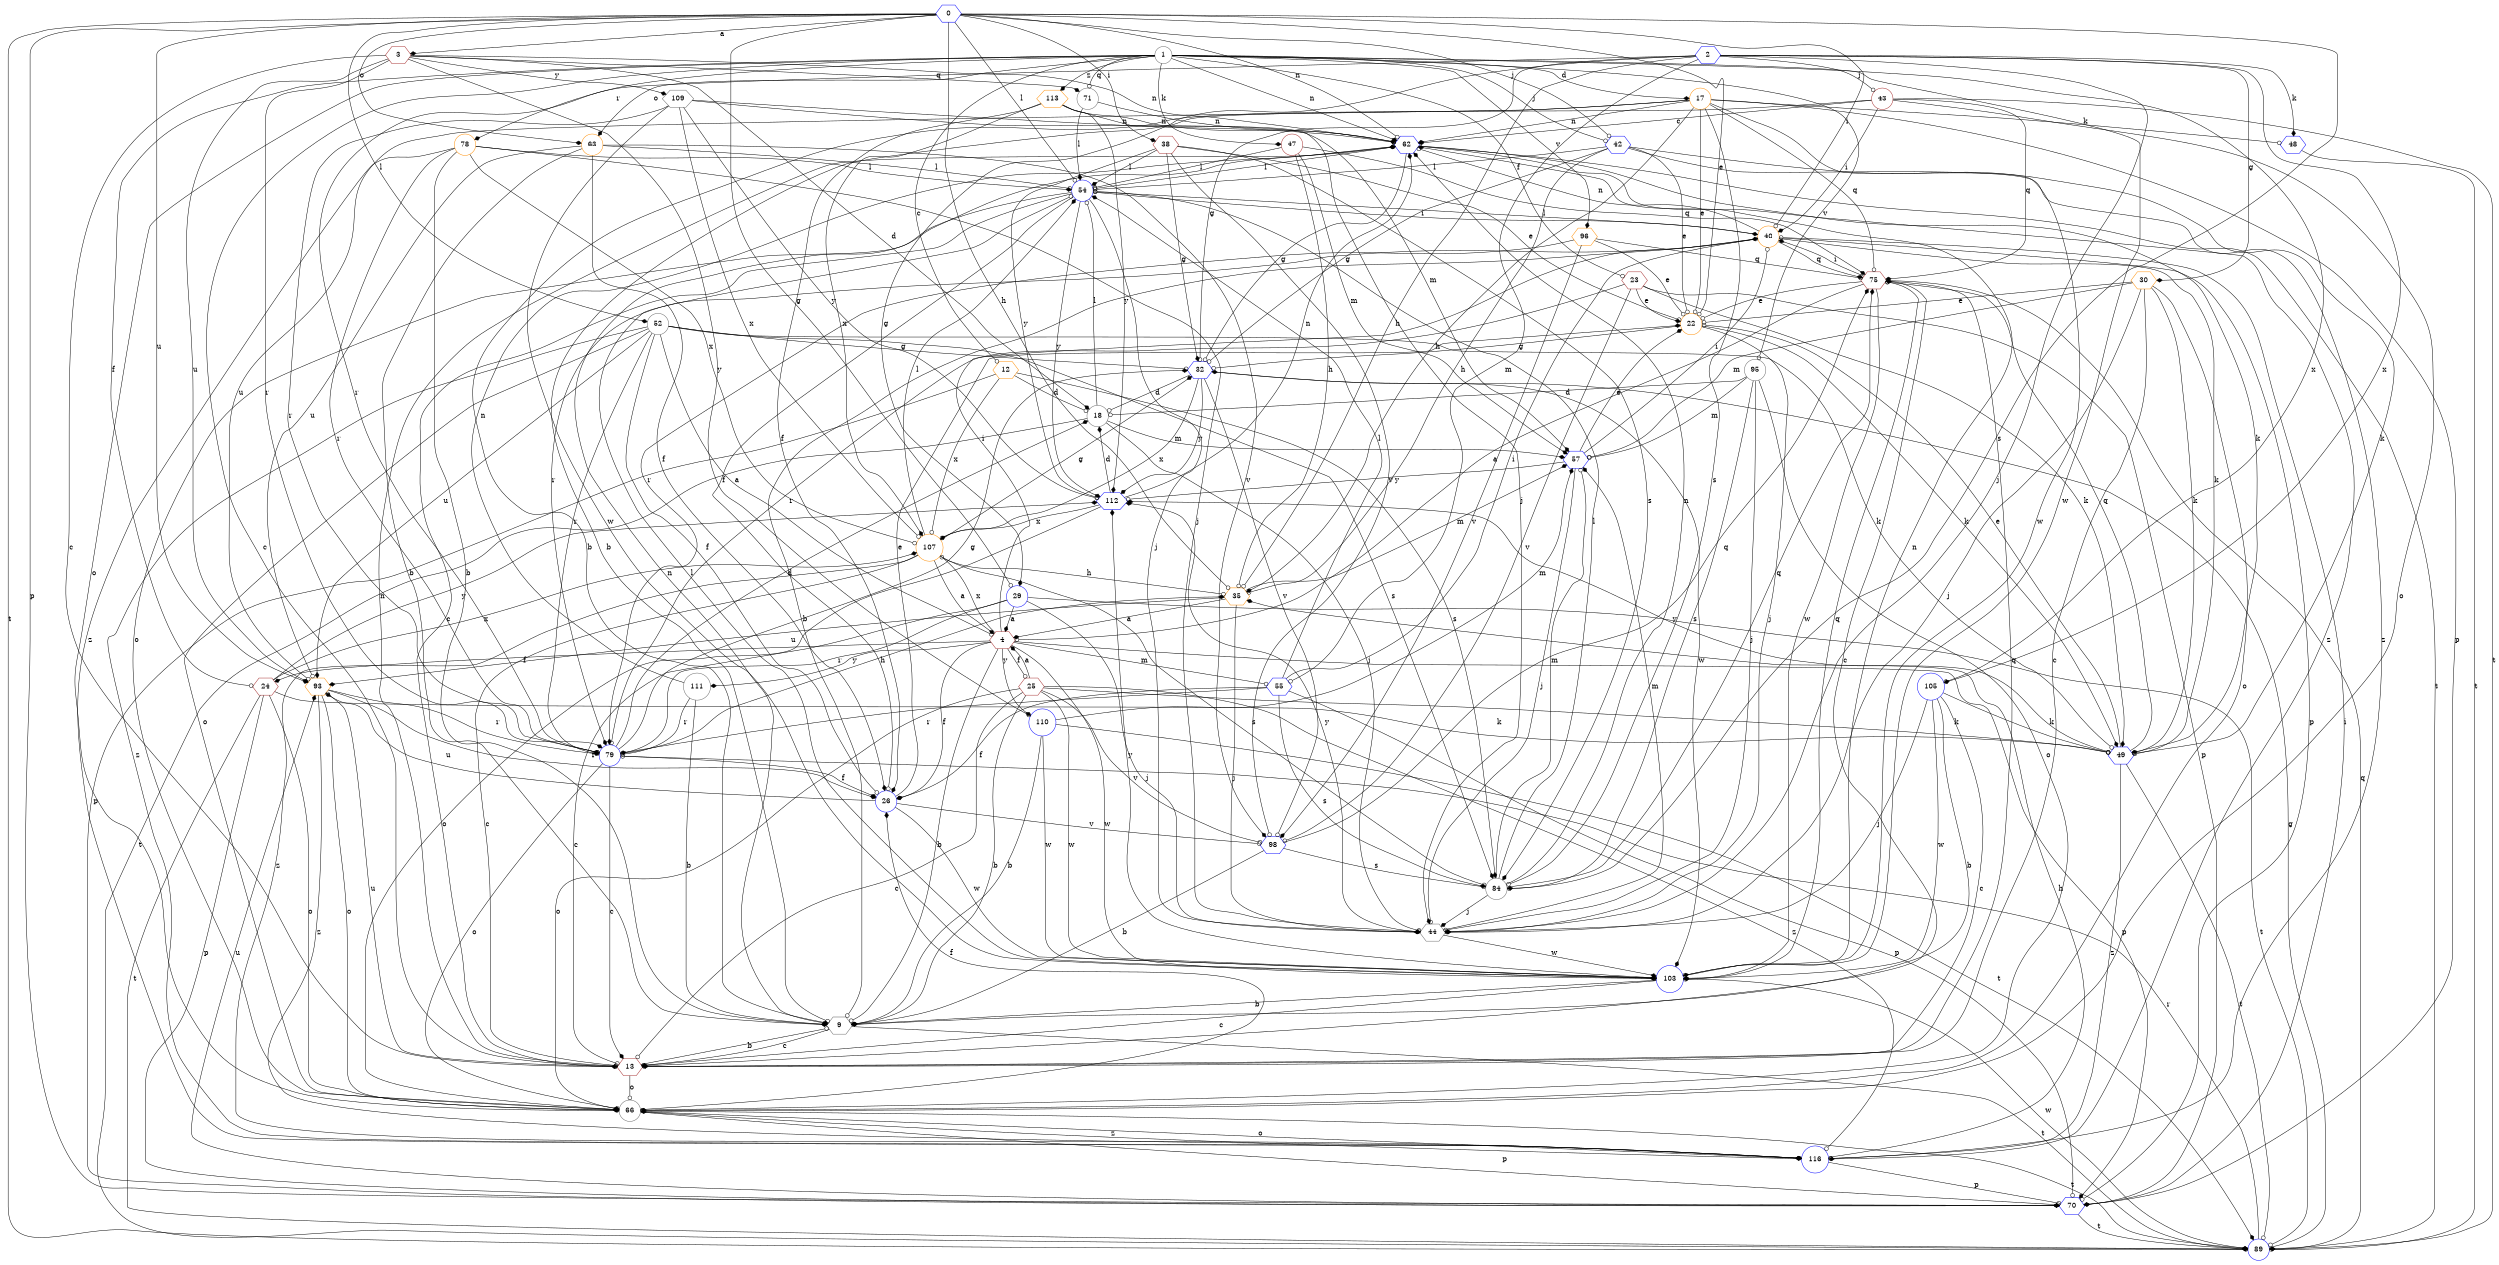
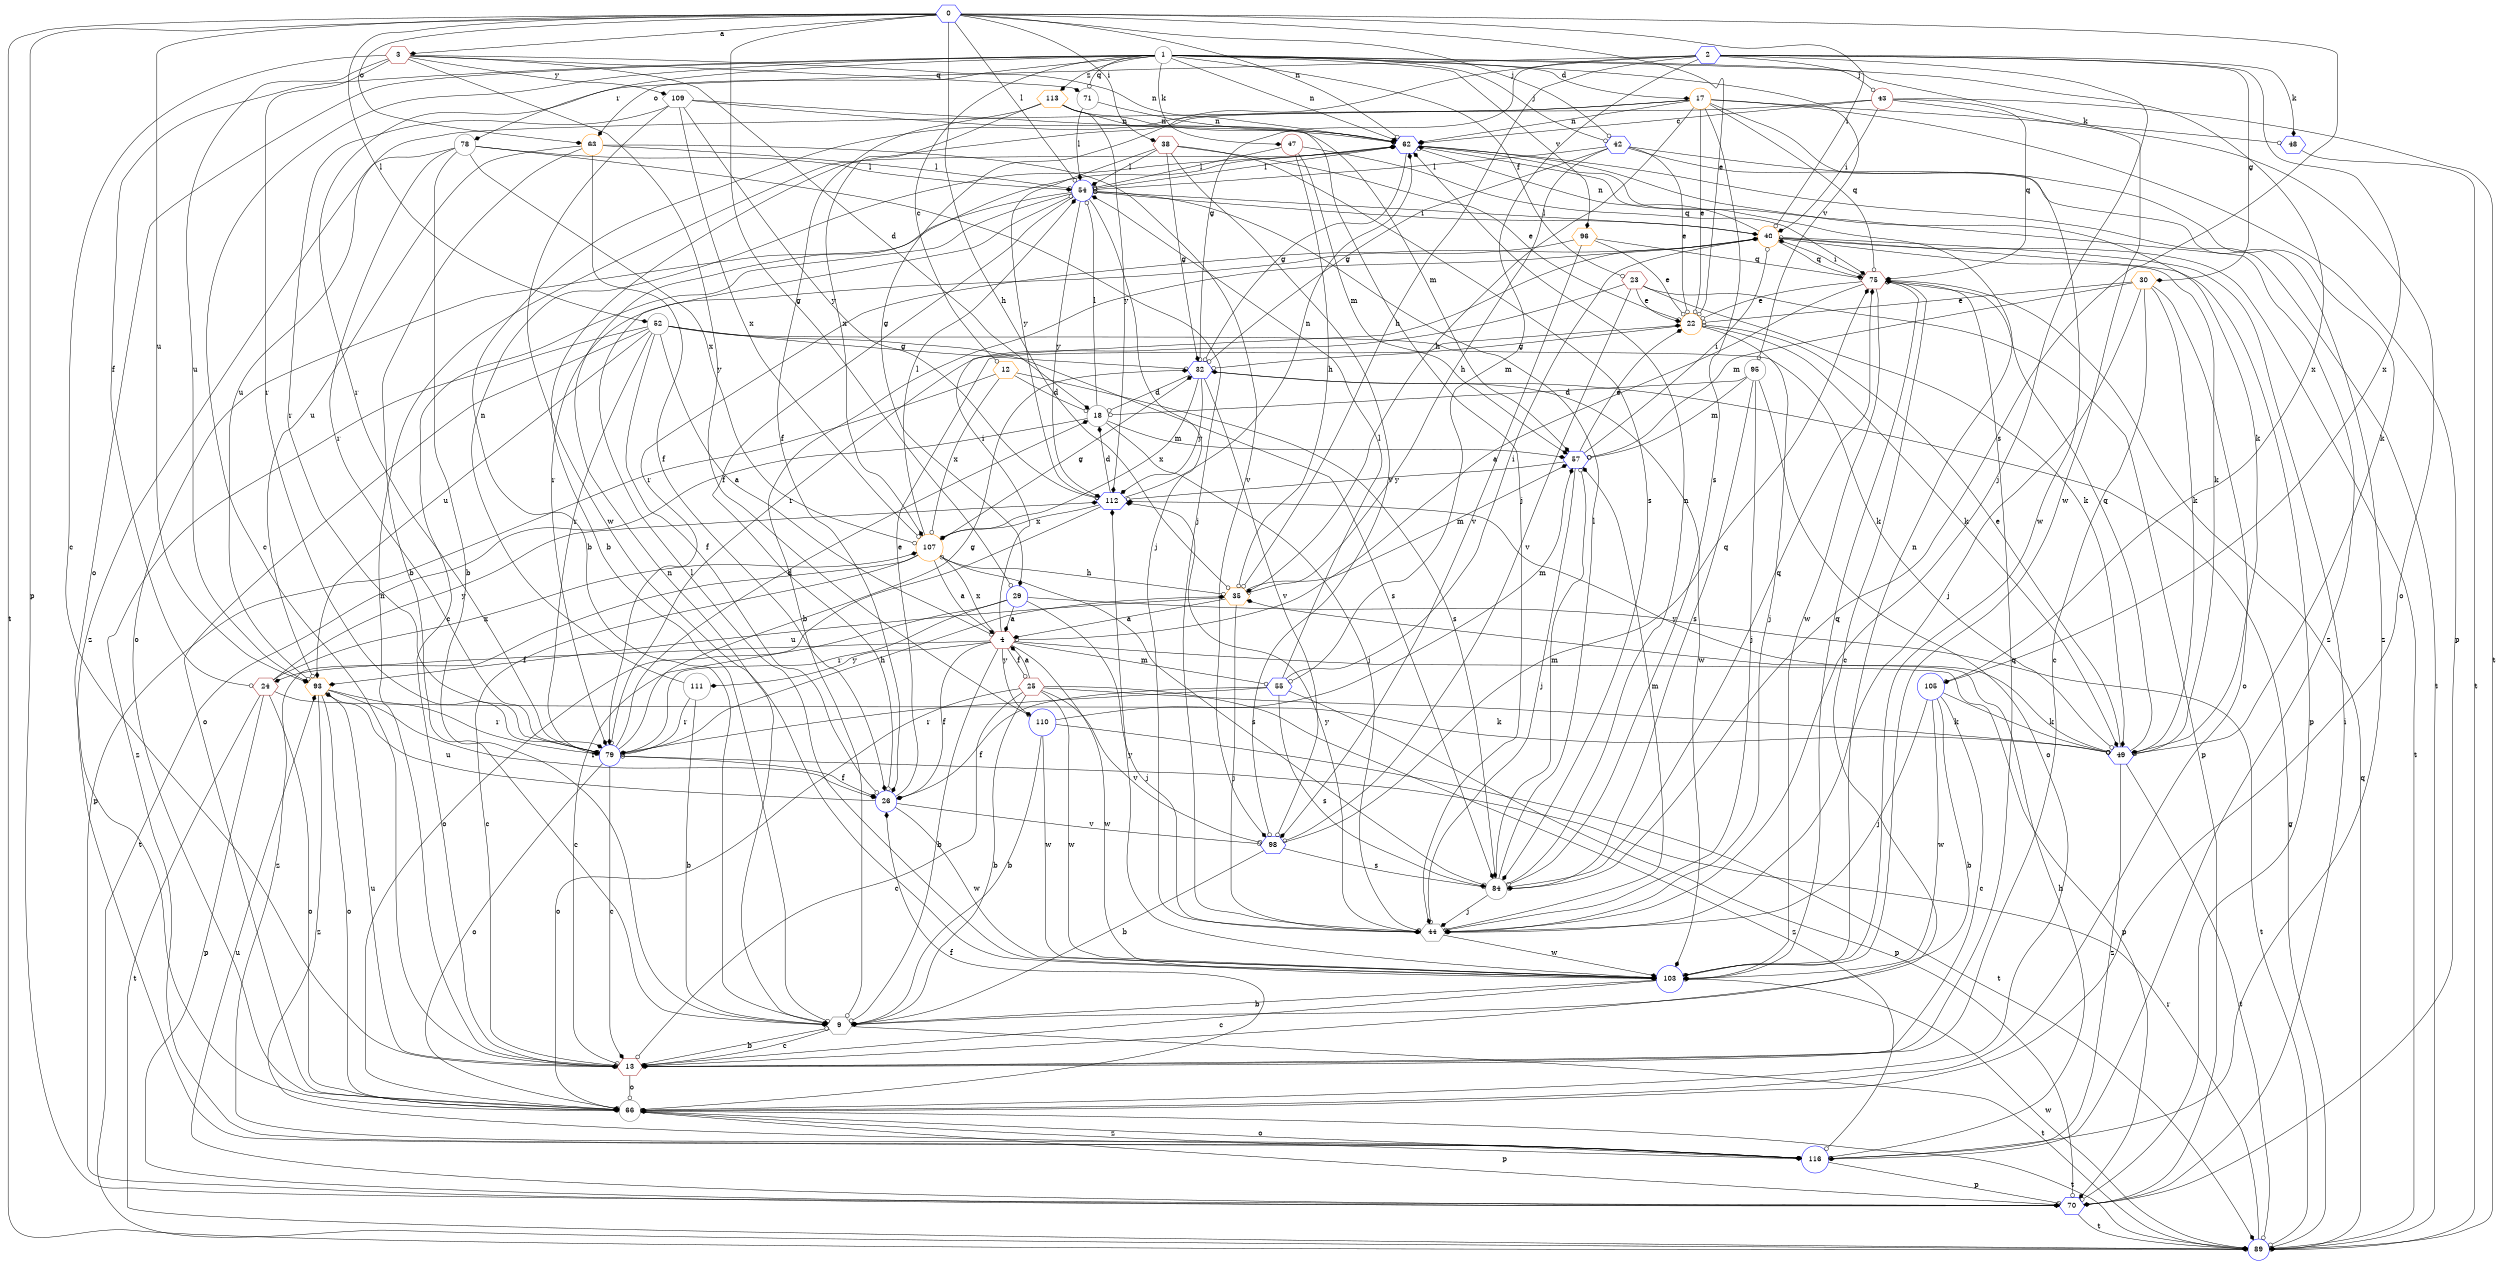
(465, 145) -> (465, 145)
none -> (2398, 569)
